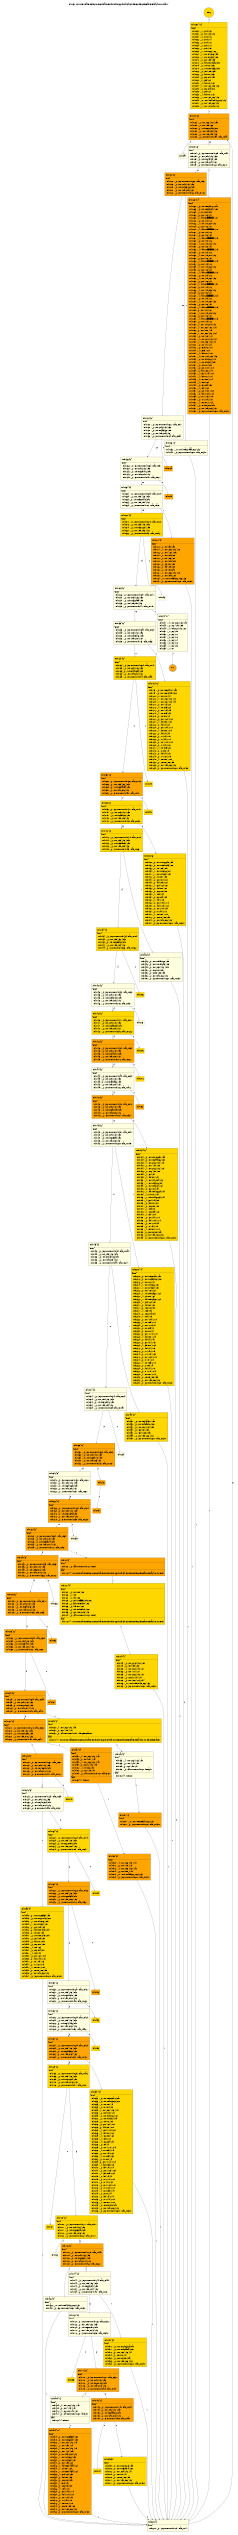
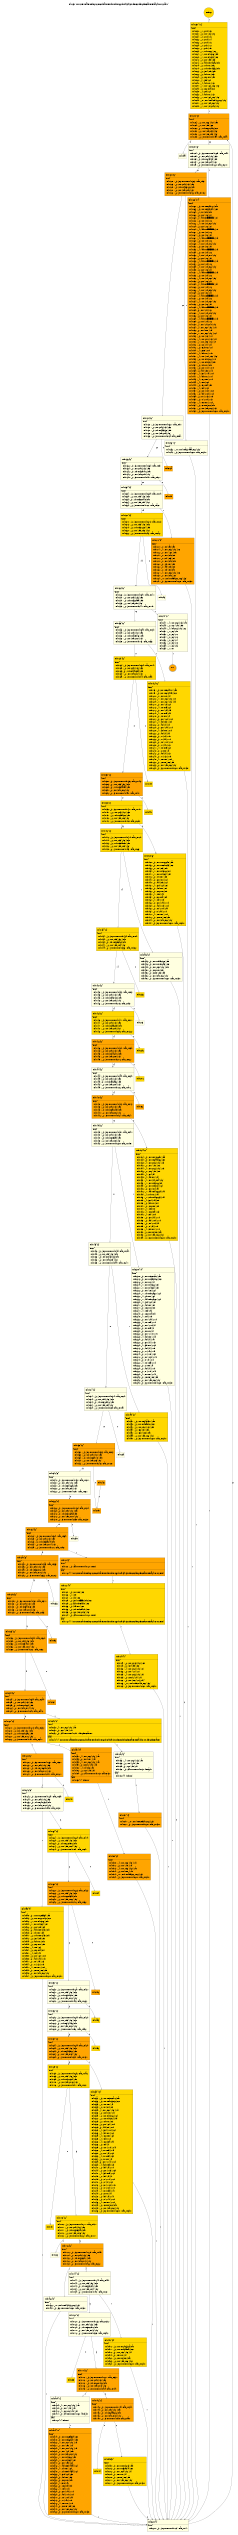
(209, 12) -> (209, 12)
(153, 1327) -> (153, 1327)
(98, 1473) -> (94, 1487)
